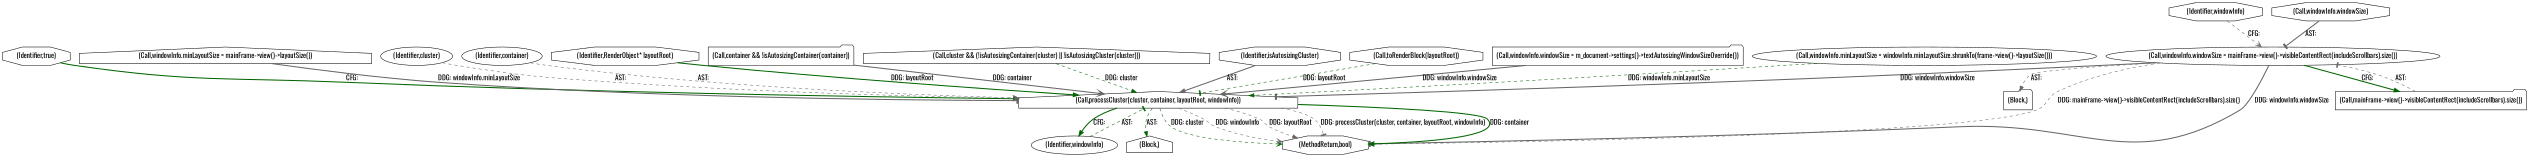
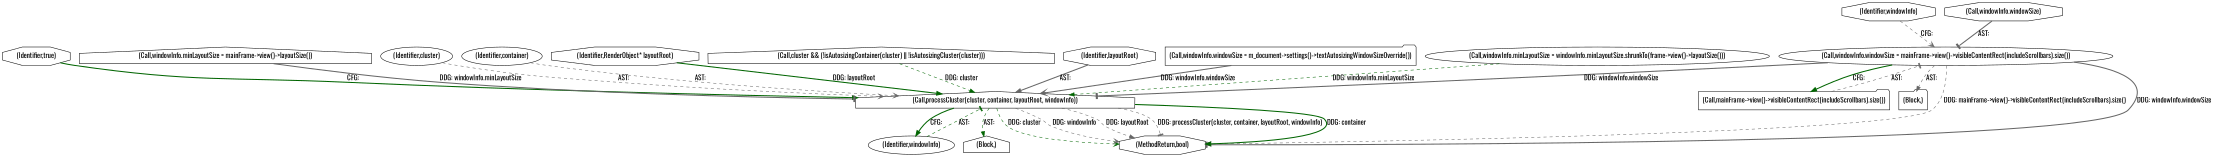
(781, 56) -> none
(1280, 56) -> (1110, 56)
(1416, 56) -> none
